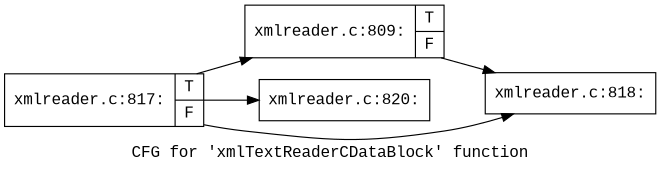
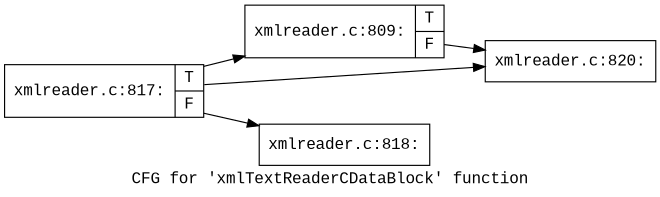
(462, 64) -> (459, 47)
